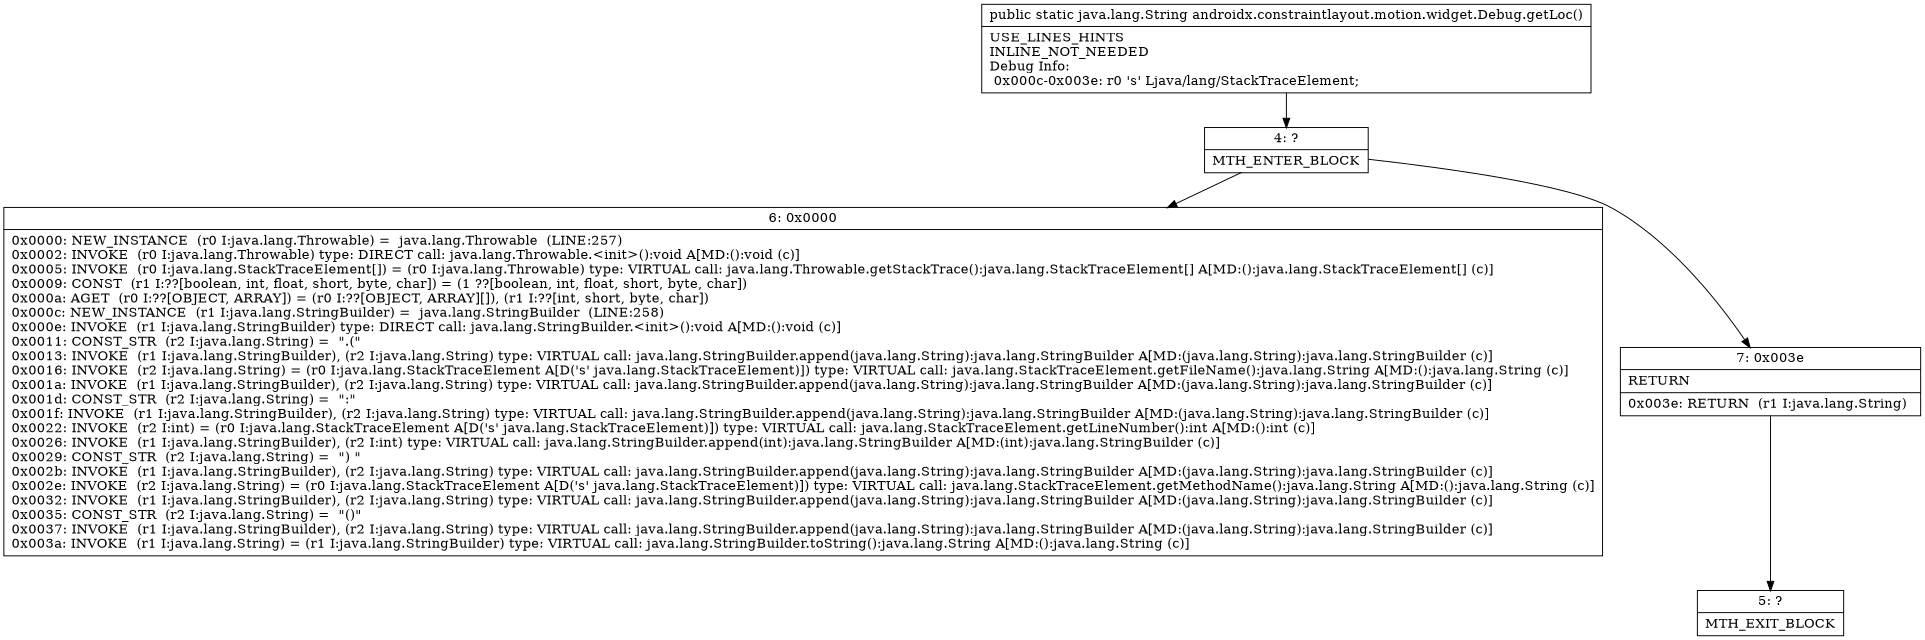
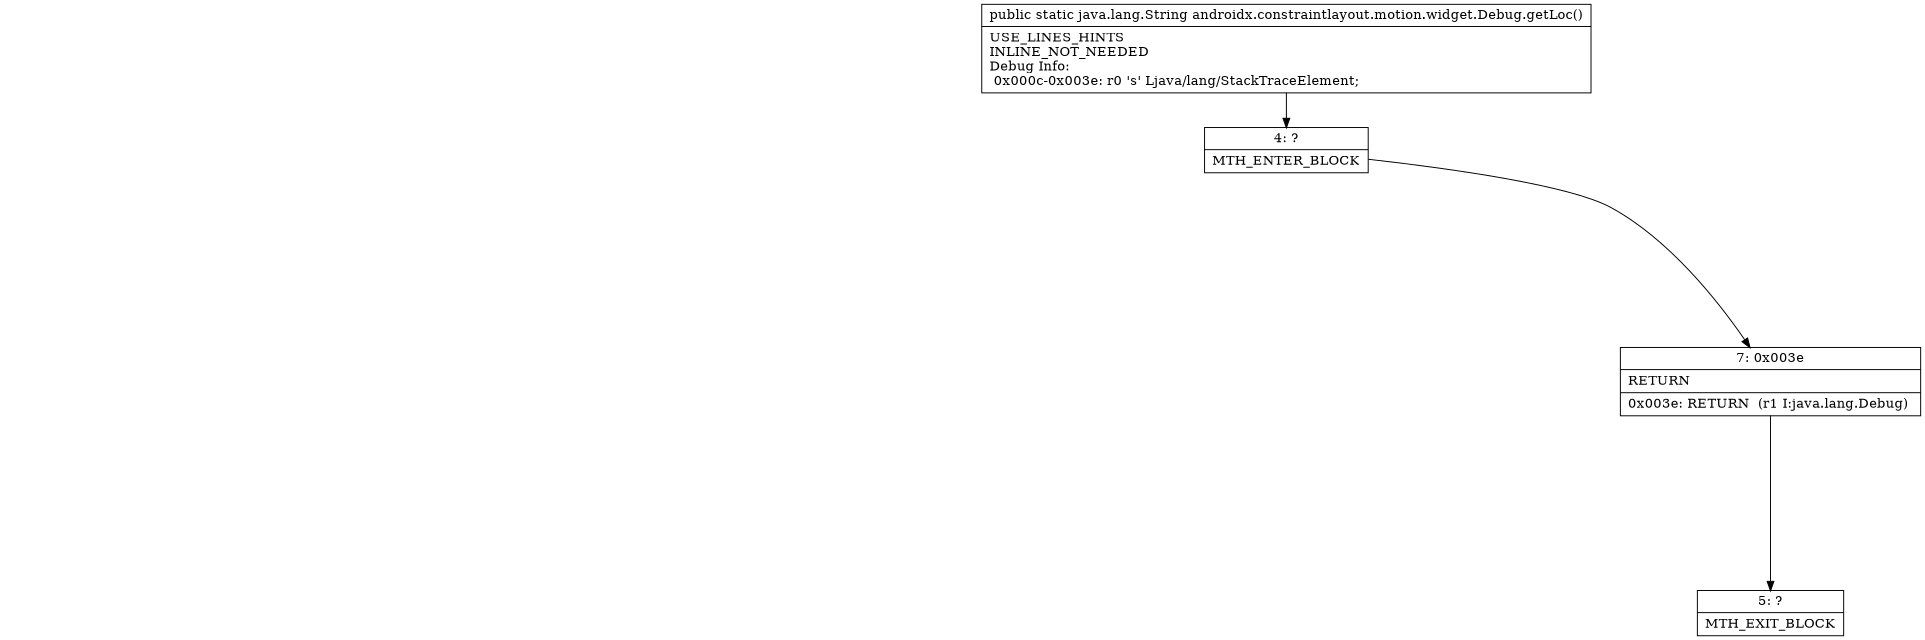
(803, 382) -> none
(1770, 404) -> (1771, 404)
